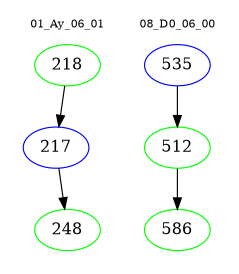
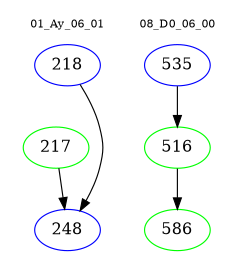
(68, 65) -> (68, 65)
(63, 100) -> (102, 142)
(56, 148) -> (56, 148)
(177, 148) -> (177, 148)
(68, 230) -> (68, 230)
